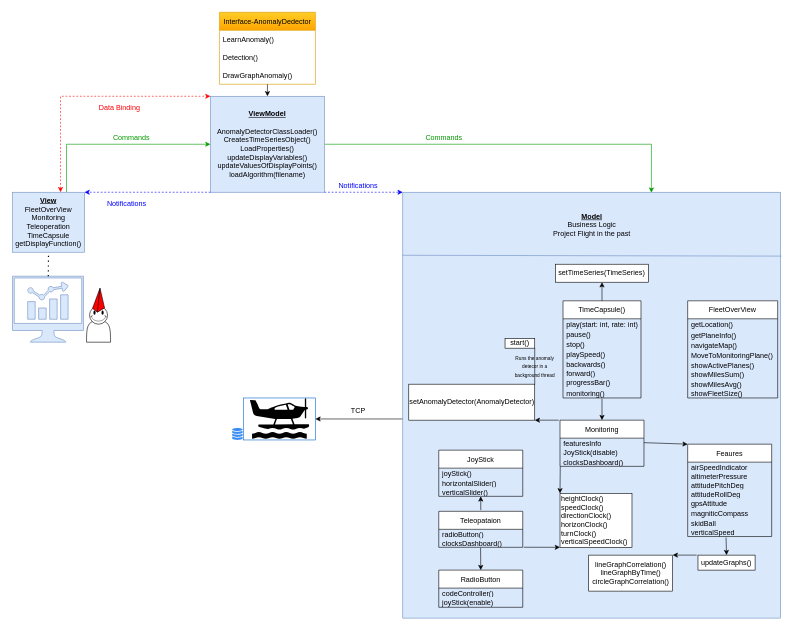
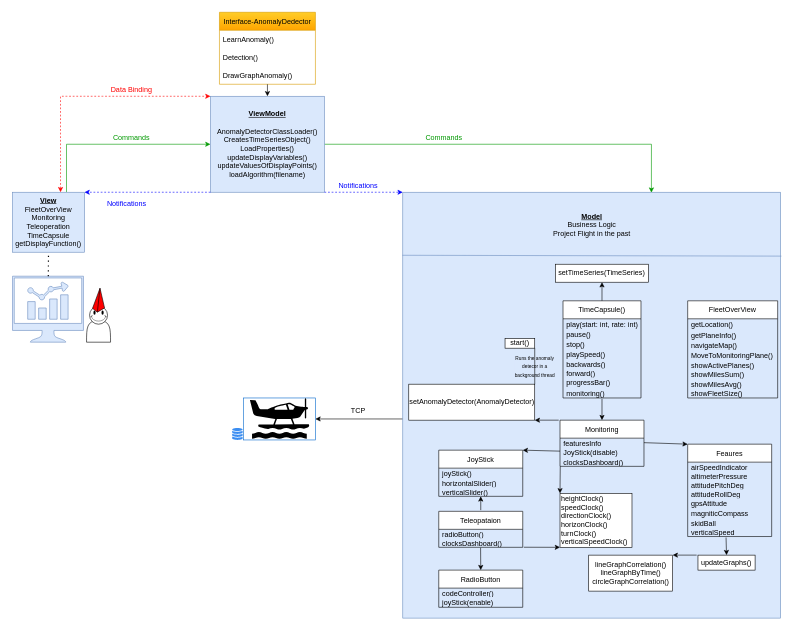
(119, 108) -> (131, 90)
none -> (535, 451)
